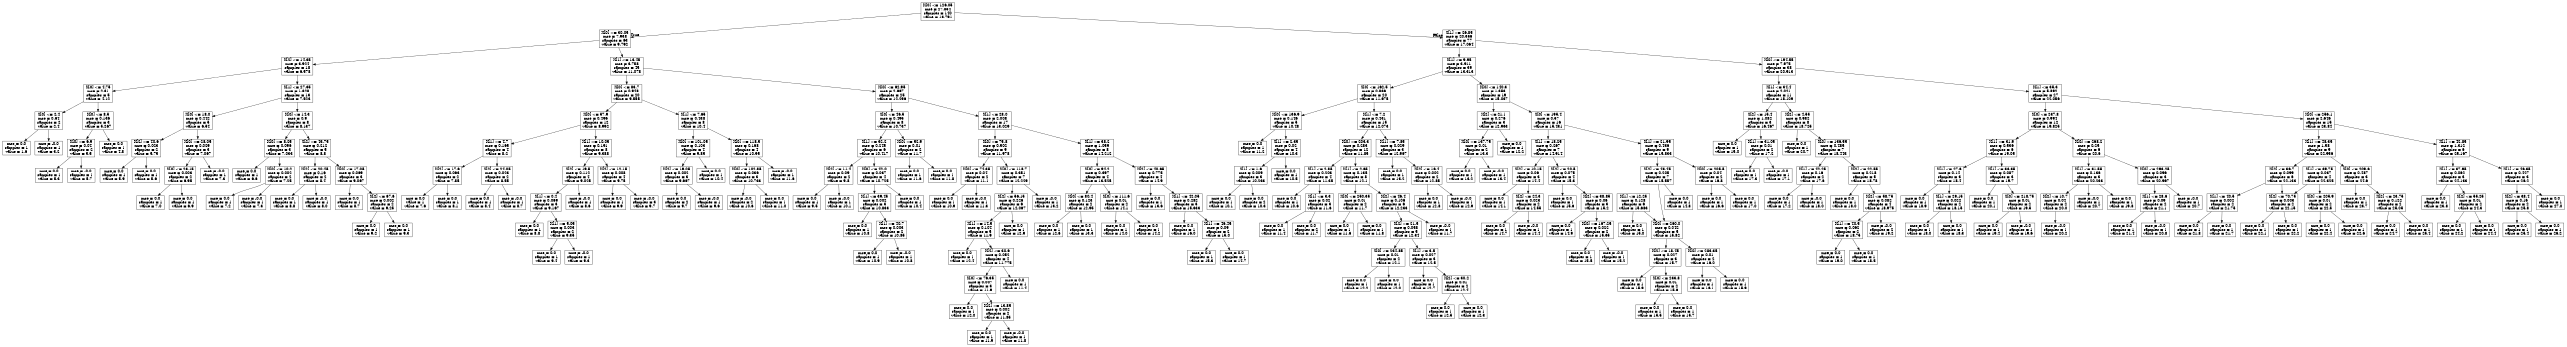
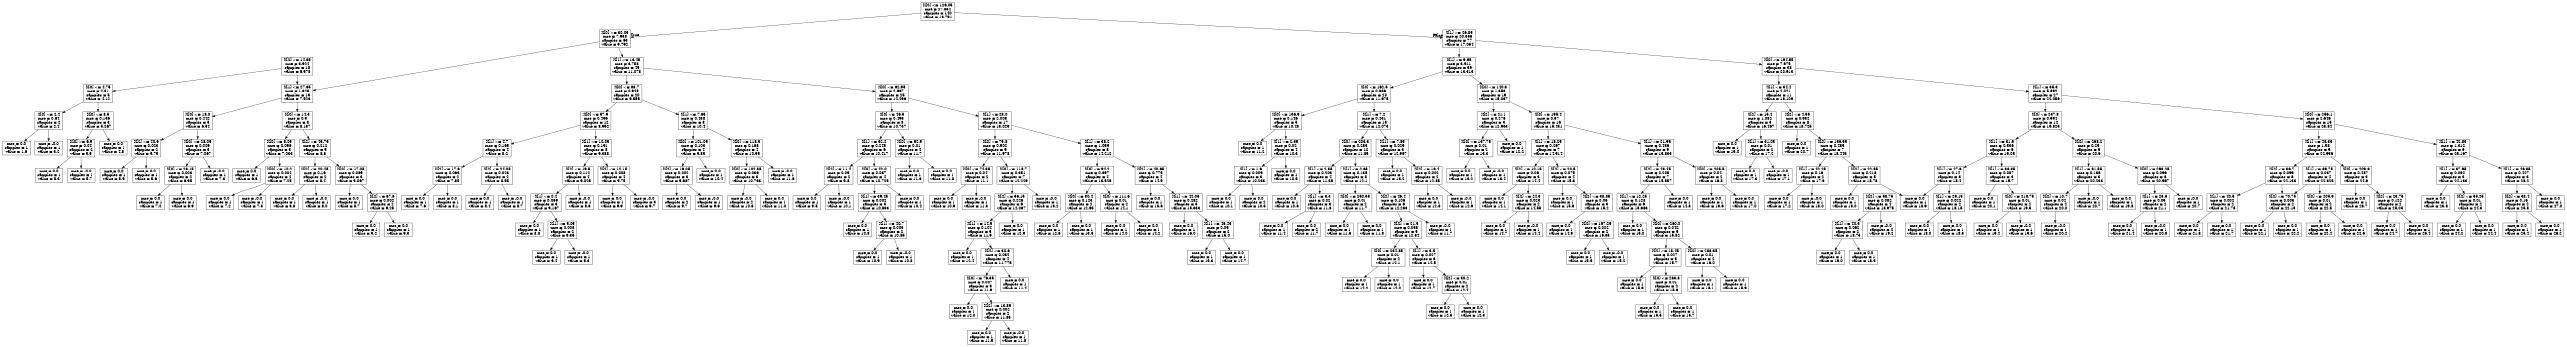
(457, 52) -> (457, 66)
(1871, 188) -> (1890, 189)
(1661, 201) -> (1646, 188)
(415, 203) -> (415, 203)
(1597, 215) -> none
